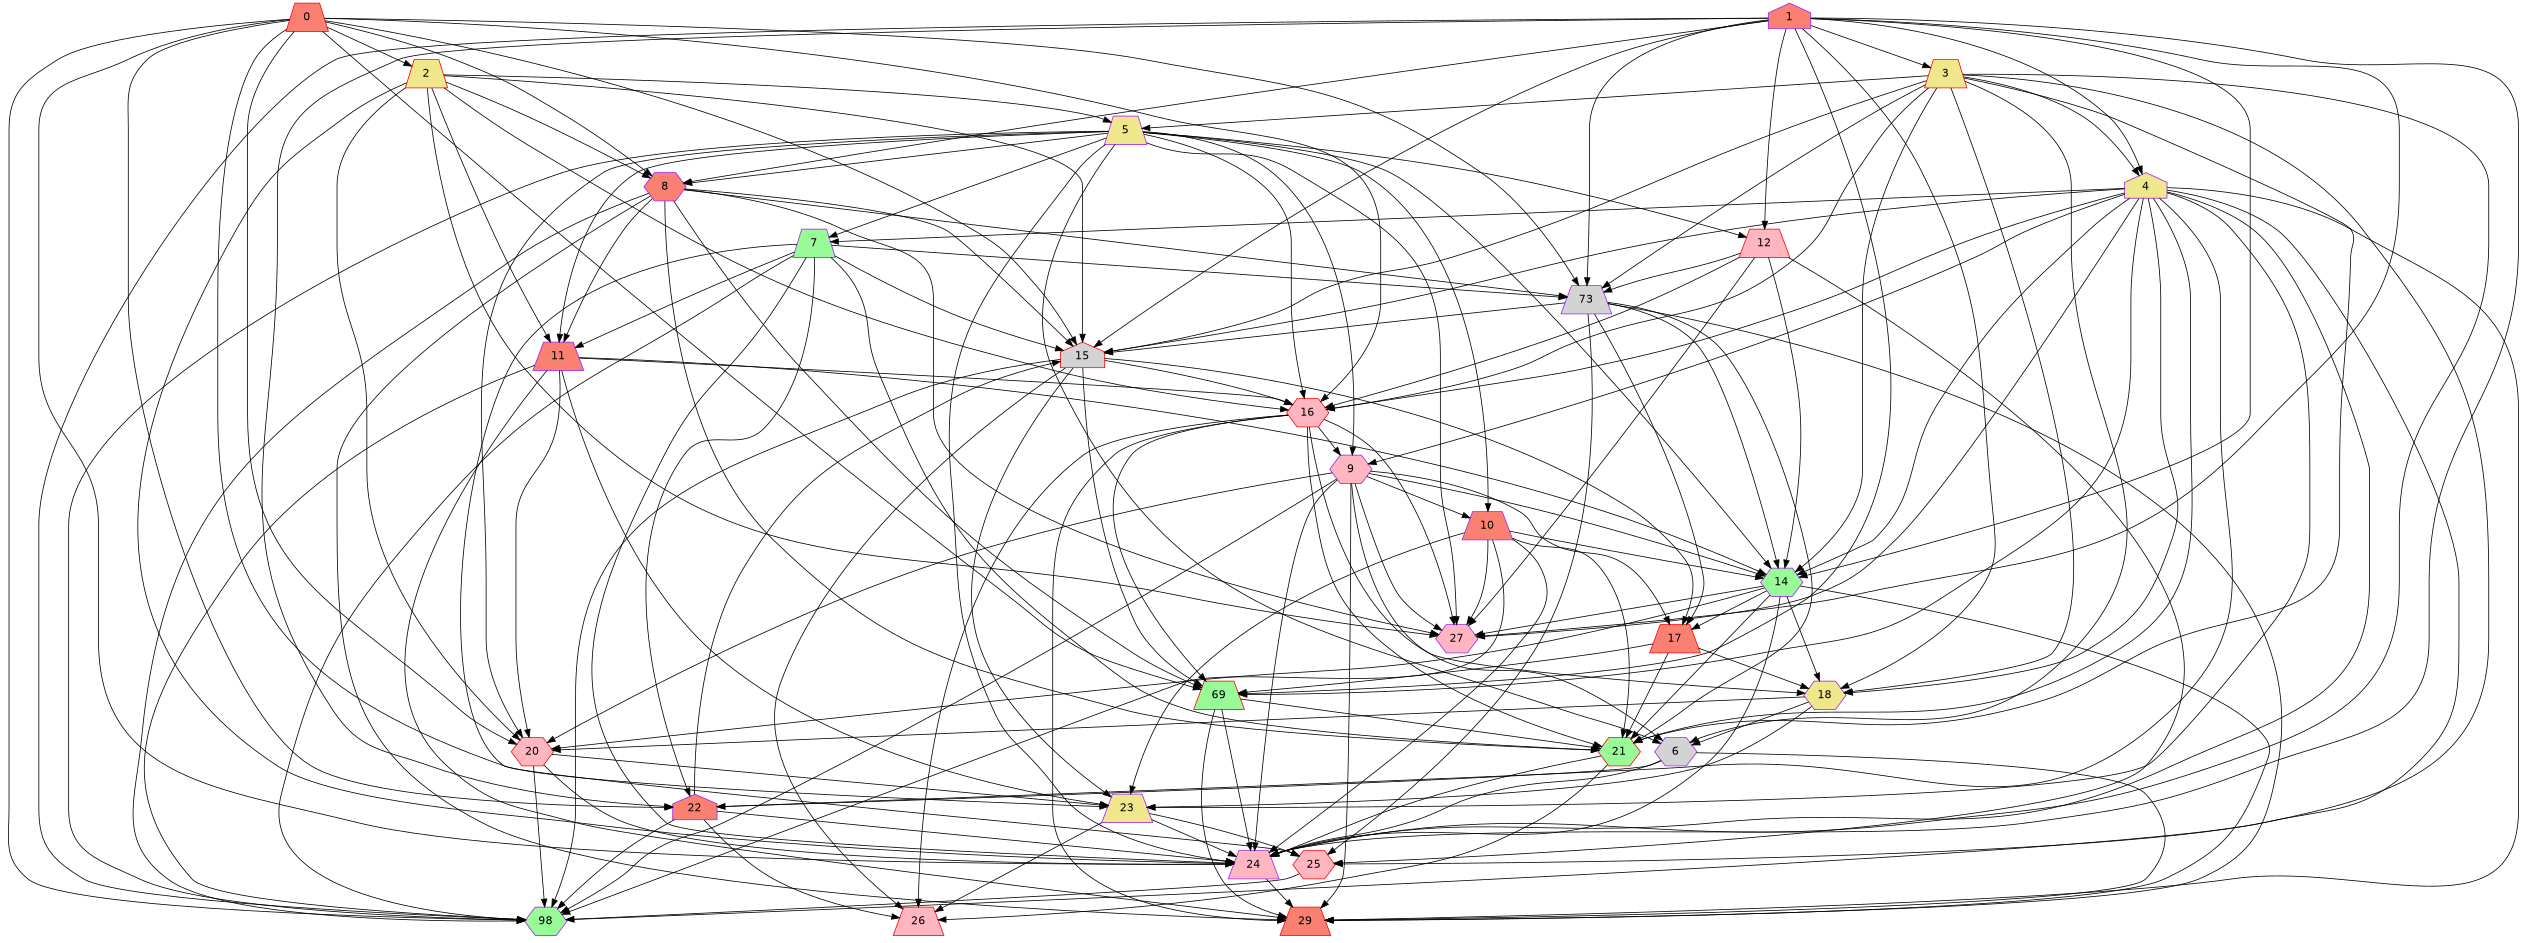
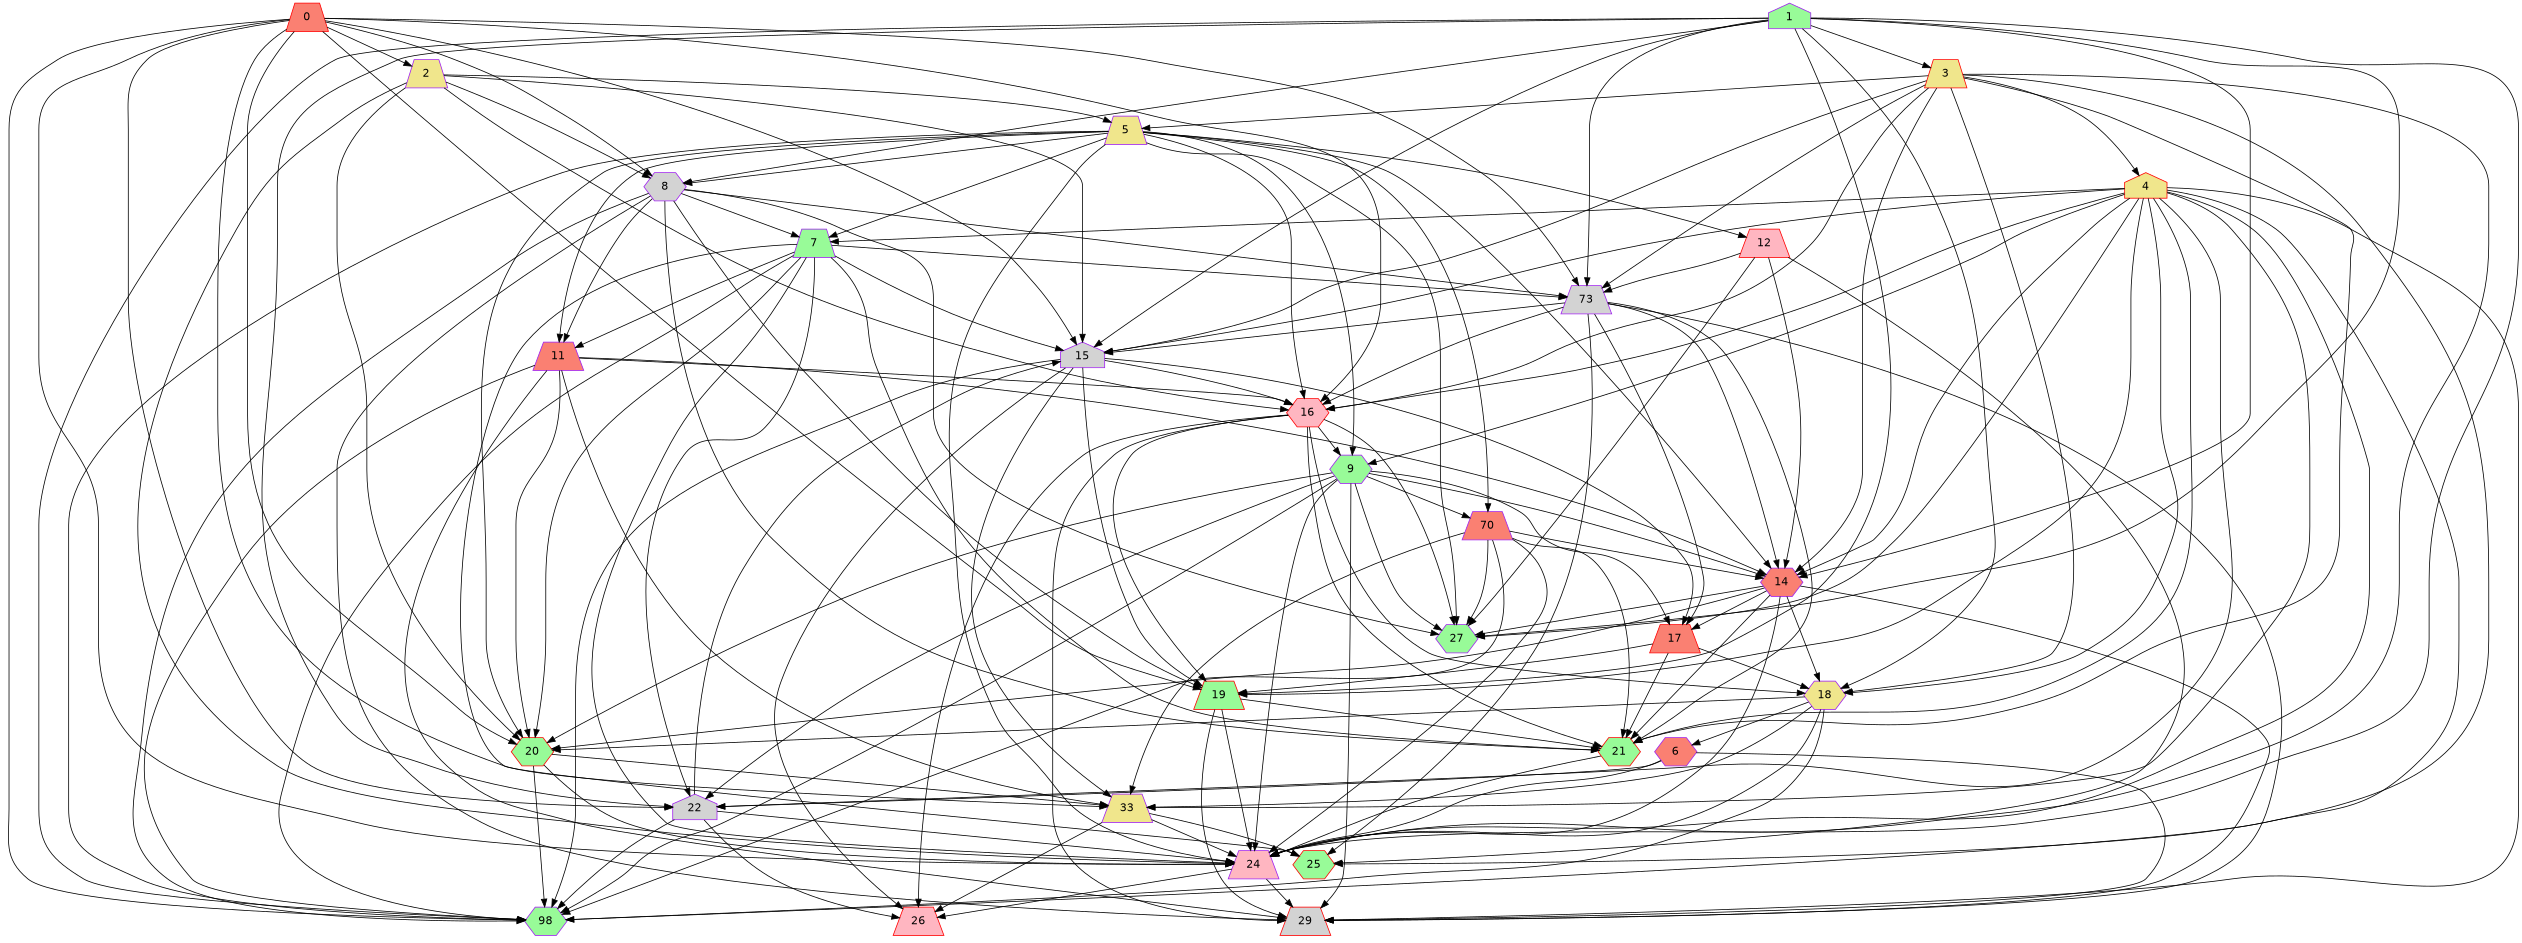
(1790, 17) -> (1790, 17)
(1996, 53) -> none
(426, 74) -> (426, 74)
(1770, 124) -> none
(665, 187) -> (665, 187)
(2146, 187) -> (2146, 187)
(485, 214) -> none
(939, 227) -> (737, 214)
(1540, 343) -> (1450, 346)
(1083, 356) -> (1083, 356)
none -> (595, 439)
(1351, 469) -> (1351, 469)
(1487, 526) -> (1487, 526)
(802, 542) -> none
(2125, 542) -> none
(1181, 548) -> none
(1782, 582) -> (1782, 582)
(1393, 619) -> (1010, 610)
(1457, 639) -> (1457, 639)
(1219, 695) -> (1219, 695)
(532, 752) -> (532, 752)
(1676, 752) -> (1676, 752)
(695, 808) -> (695, 808)
(1127, 808) -> (1127, 808)
none -> (1688, 816)
(1314, 865) -> (1314, 865)
(1325, 882) -> (1103, 890)
(937, 902) -> (1265, 885)
(1305, 921) -> (1305, 921)
